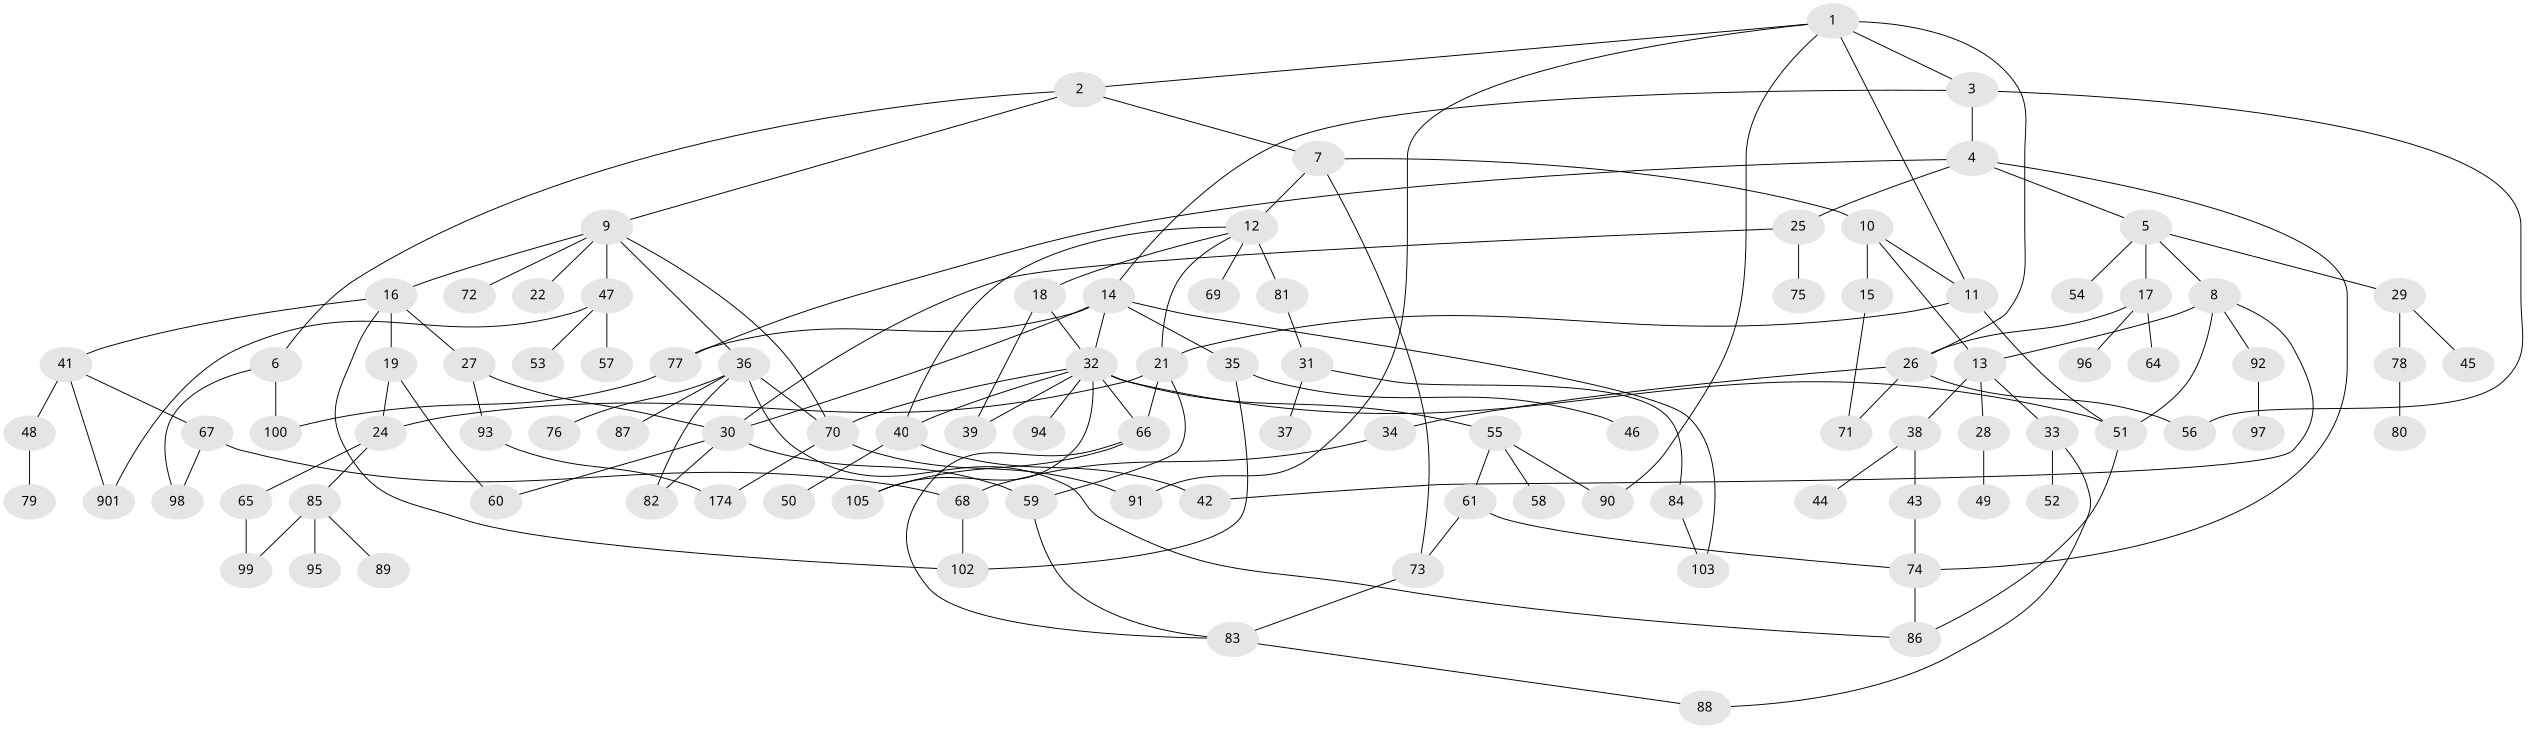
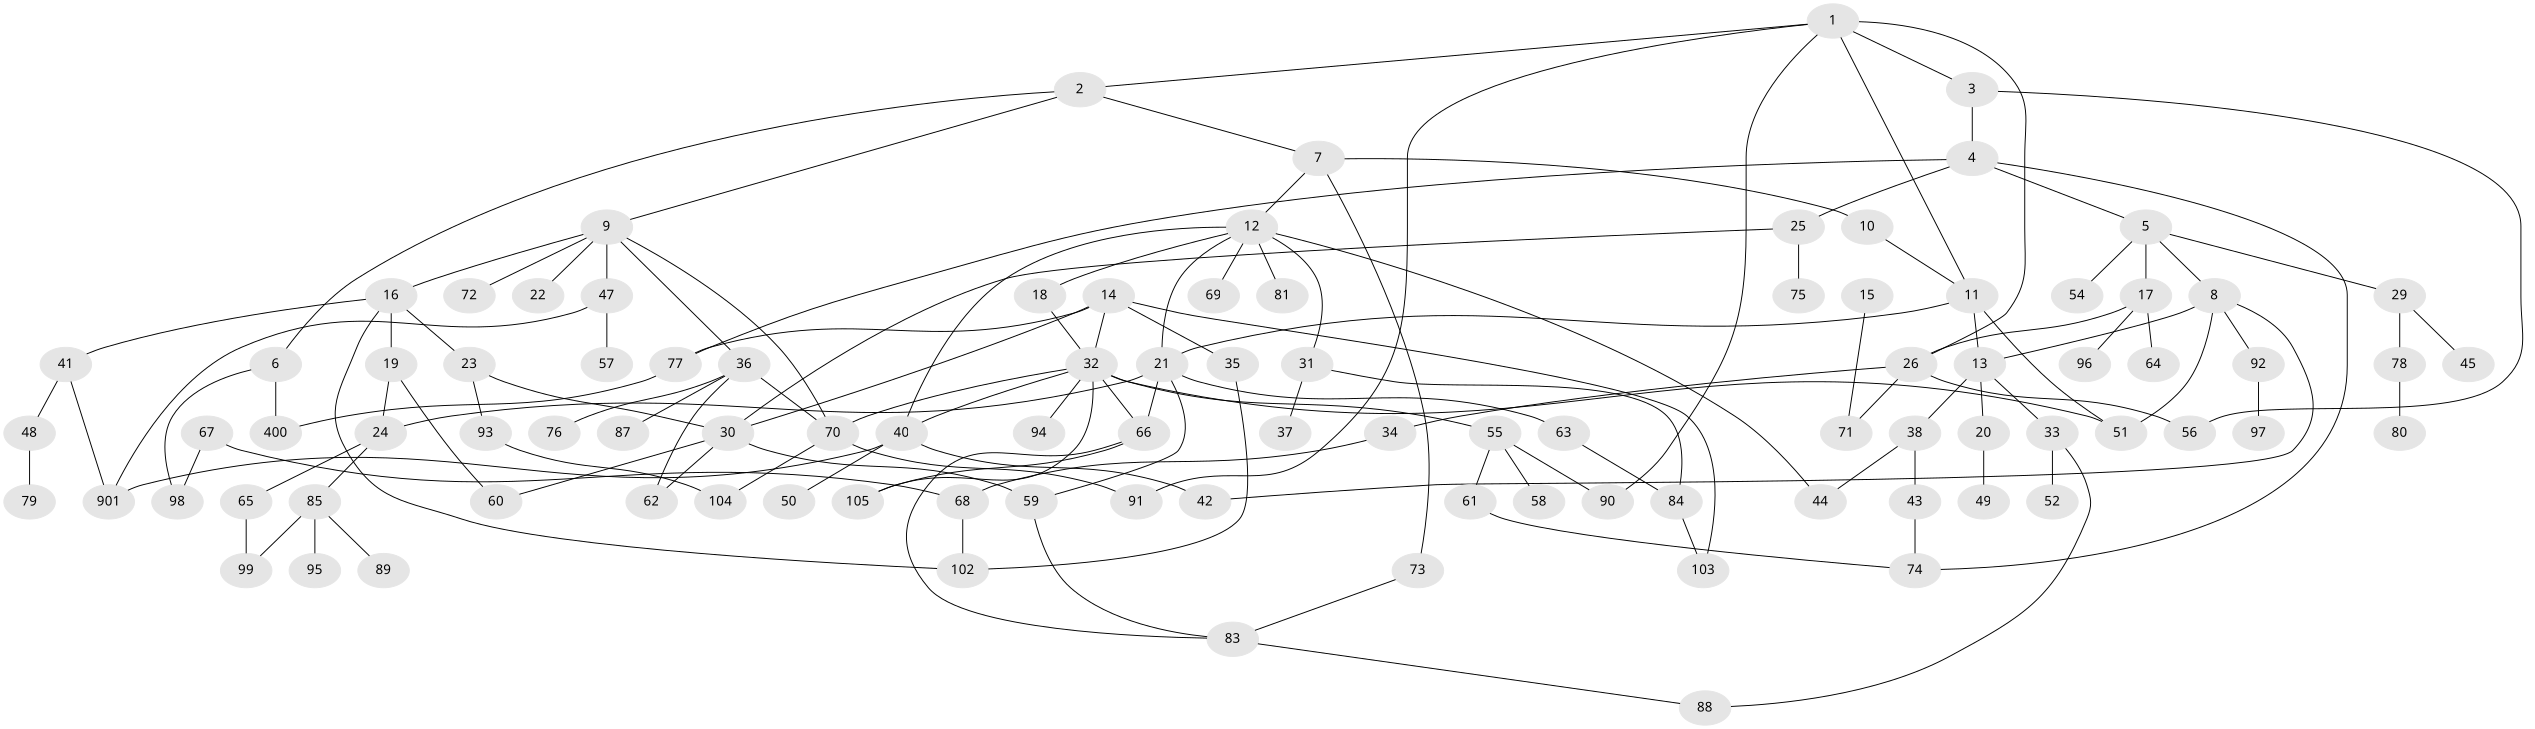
(1505, 104) -> none
(1867, 262) -> none
(1924, 296) -> (1976, 325)
(1292, 323) -> (1318, 283)
none -> (1560, 327)
(469, 364) -> (469, 364)
(538, 364) -> none
(136, 399) -> none
(276, 433) -> (276, 433)
(970, 433) -> none
none -> (1564, 433)
(1633, 433) -> none
(1984, 433) -> (1984, 433)
none -> (505, 468)
(652, 502) -> (652, 502)
(720, 502) -> (720, 502)
(1444, 536) -> none
(1915, 639) -> none
